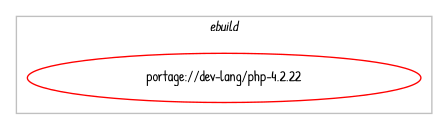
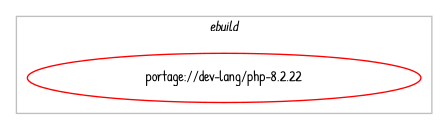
(224, 78) -> (224, 78)
